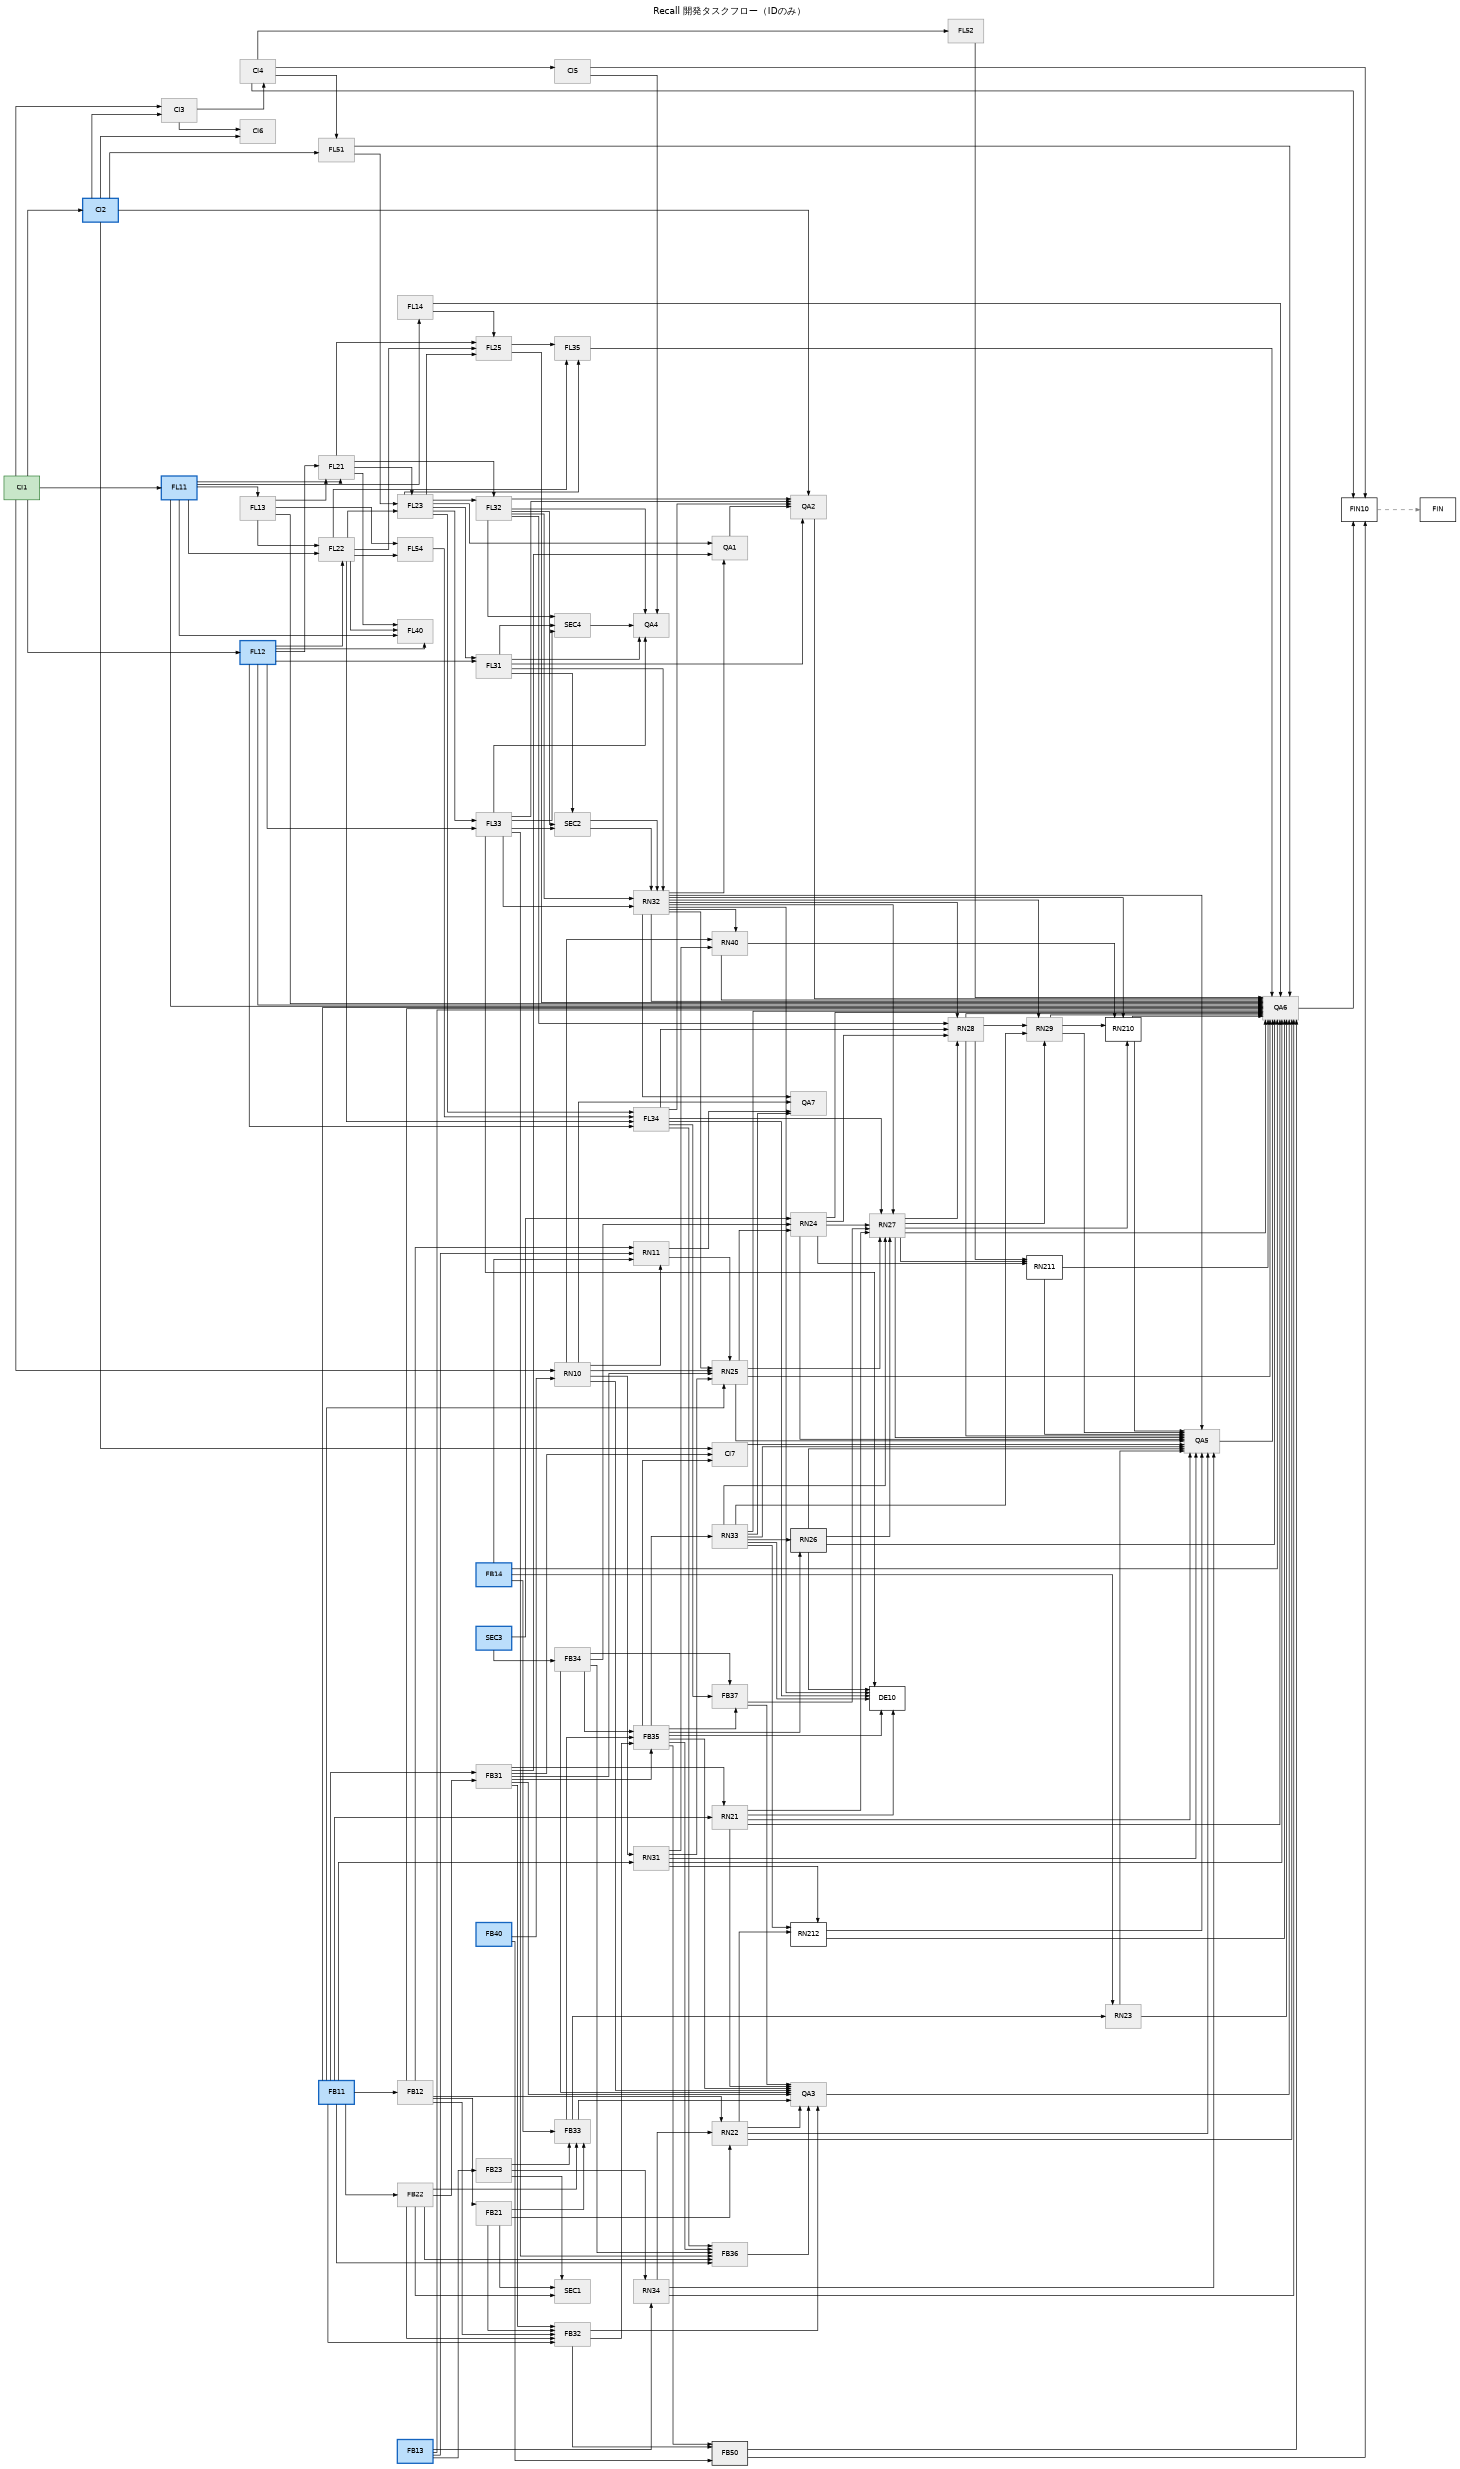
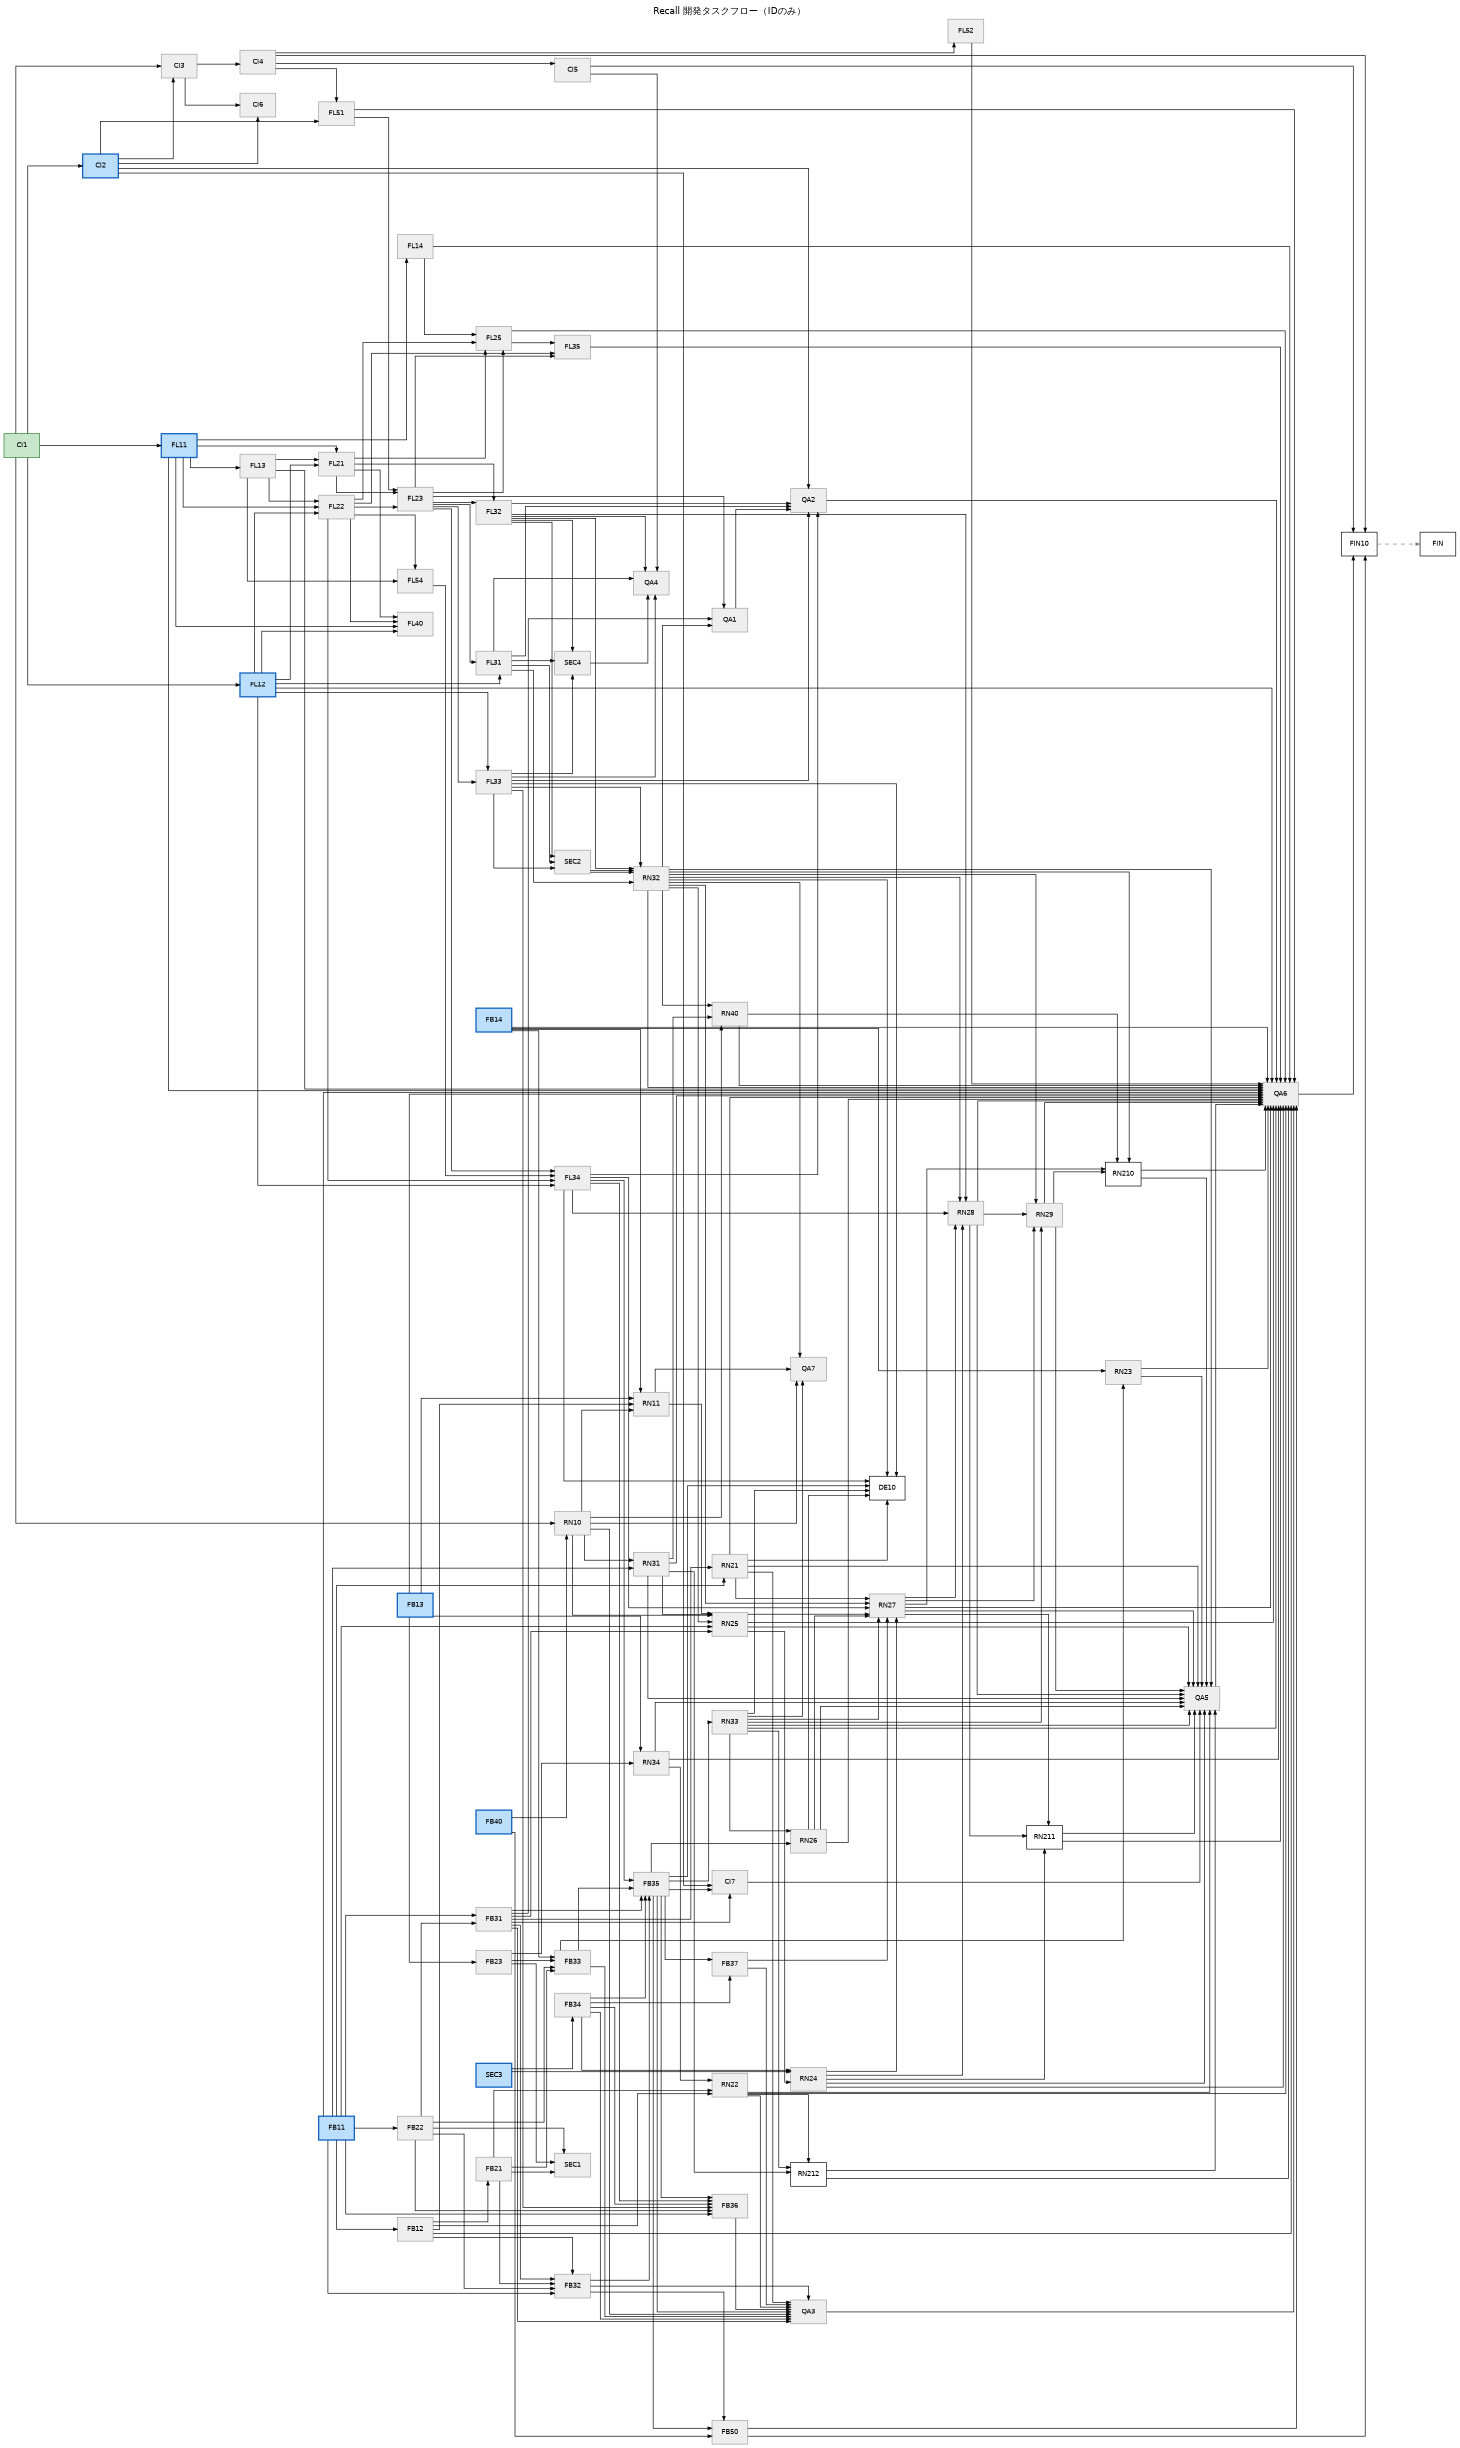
(693, 1391) -> (624, 1498)
(809, 1540) -> (809, 1841)
(730, 2453) -> (730, 2432)
